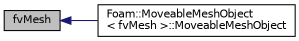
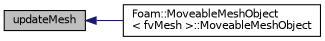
(32, 21) -> (45, 21)
